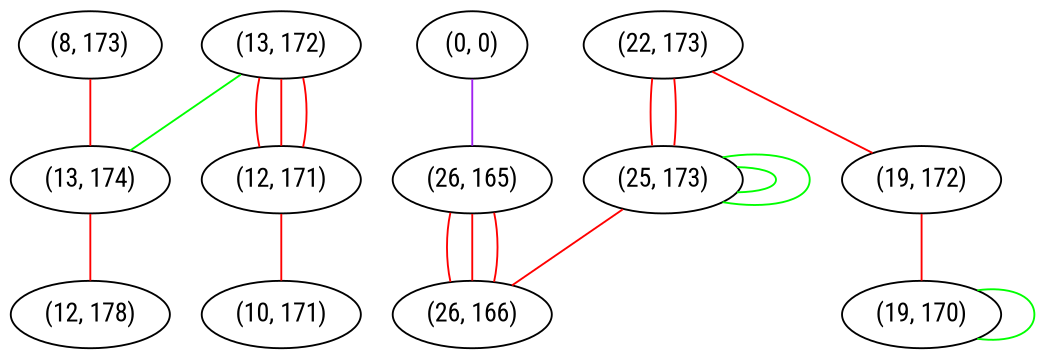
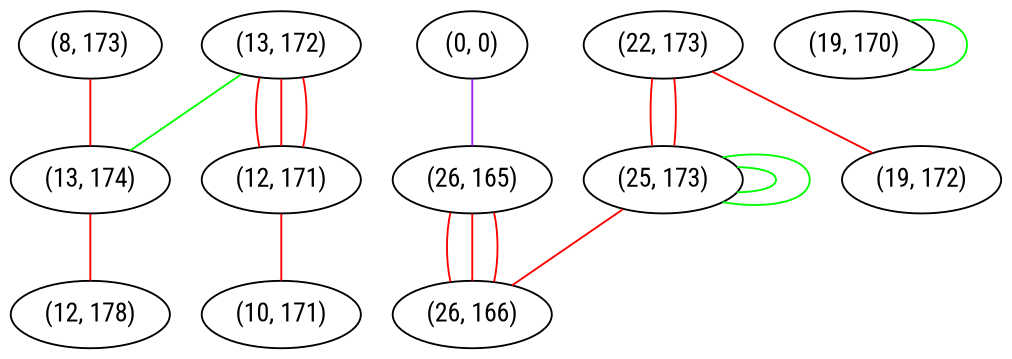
(922, 247) -> none
